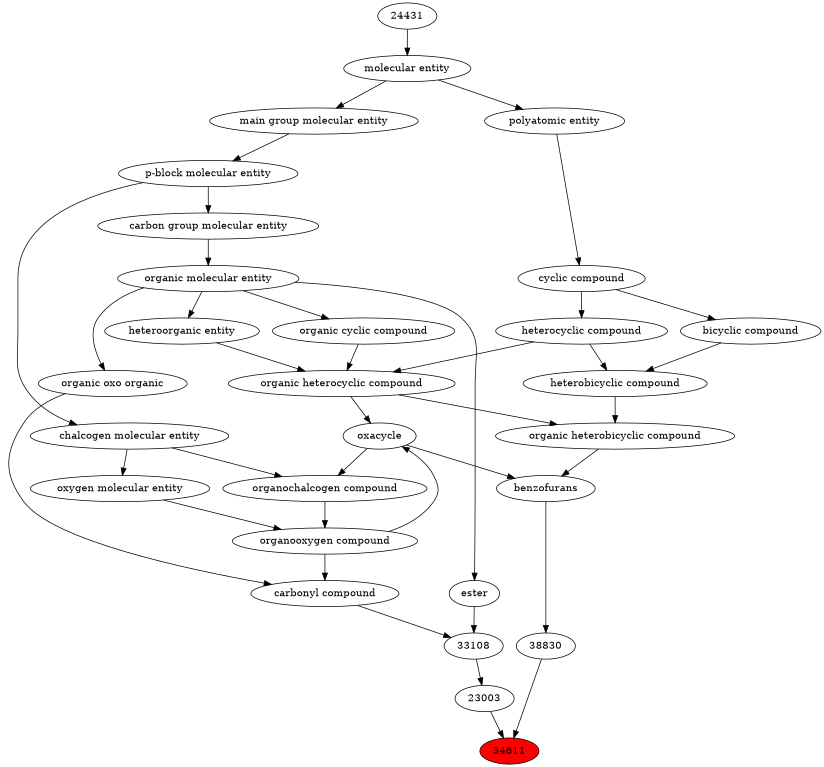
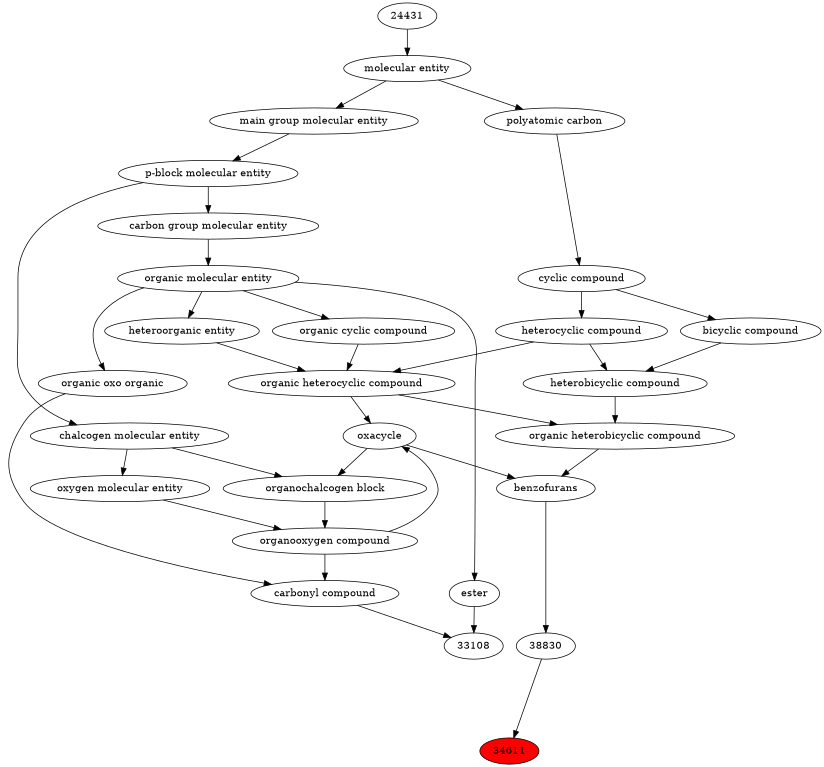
(555, 121) -> (555, 121)
(325, 489) -> (325, 489)
(485, 699) -> none
